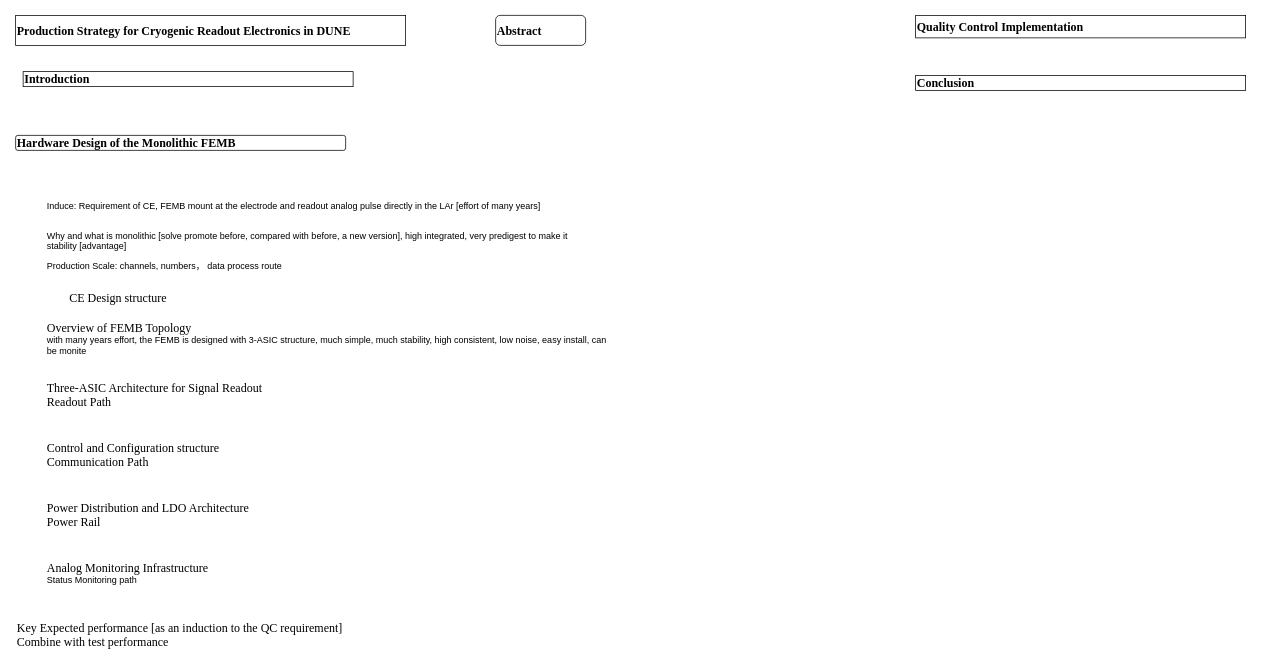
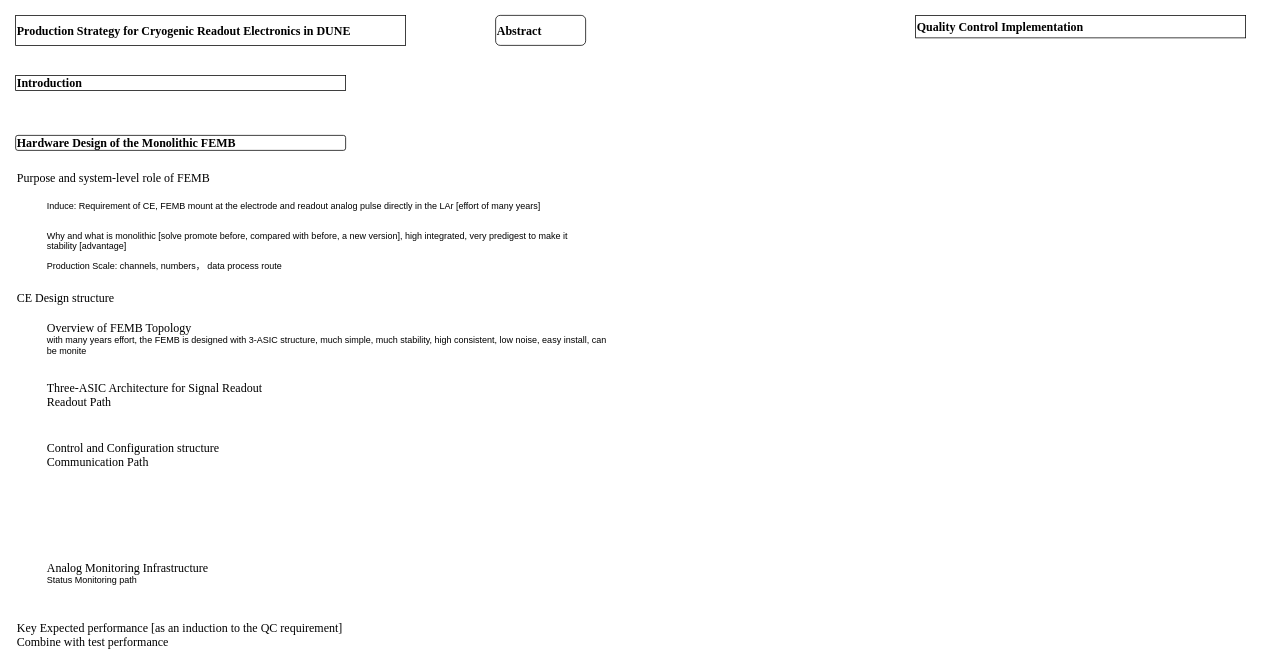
(188, 79) -> (180, 83)
(1080, 83) -> none
none -> (180, 177)
(233, 297) -> (180, 297)
(270, 507) -> none
